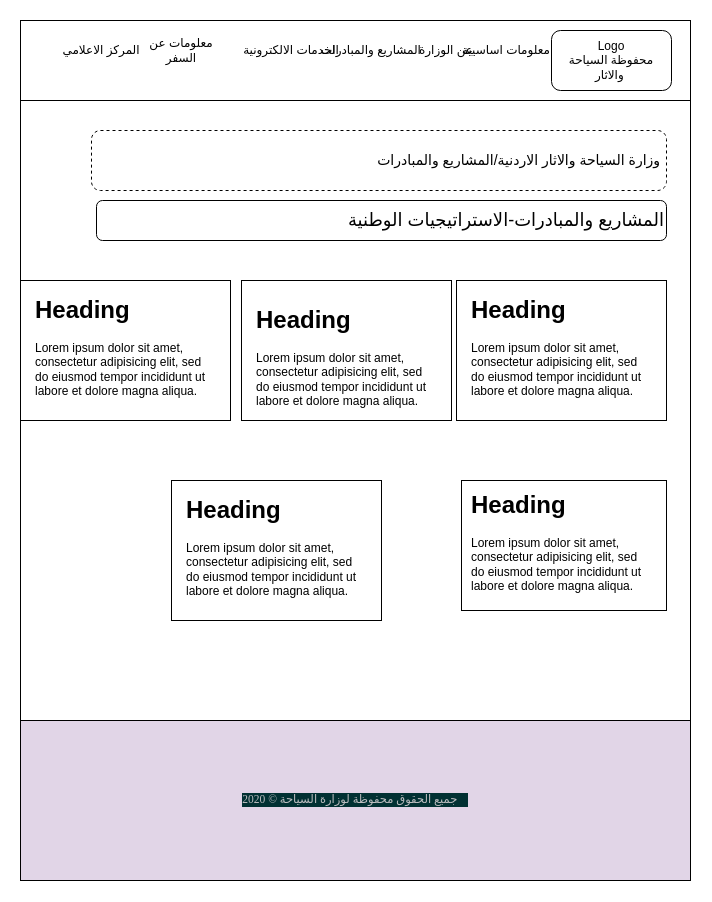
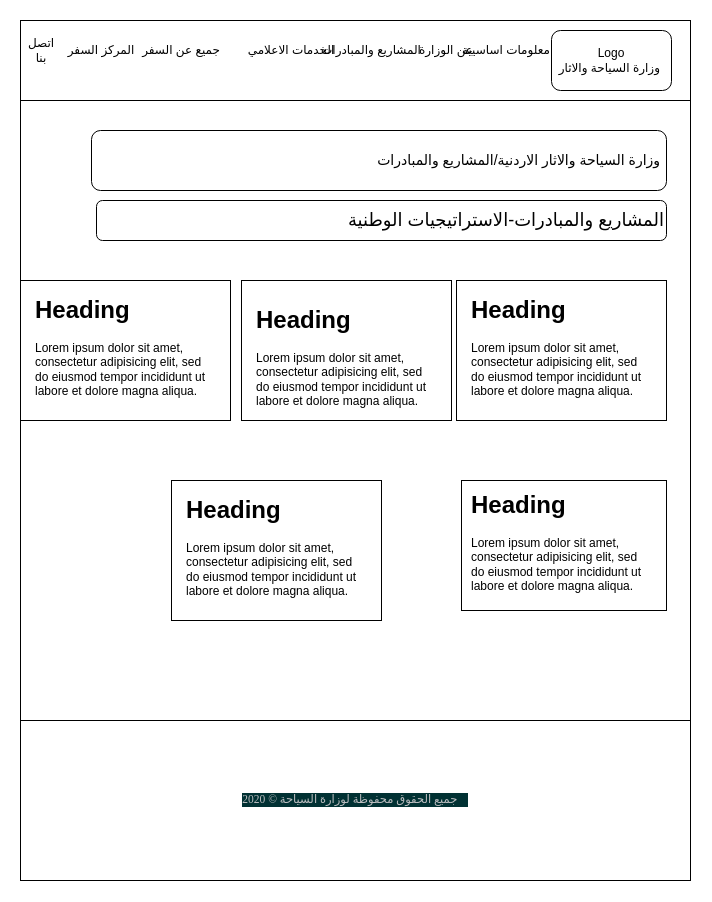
none -> (42, 51)
(102, 51) -> (102, 51)
(182, 51) -> (182, 51)
(292, 51) -> (292, 51)
(612, 61) -> (612, 61)
(379, 161) -> (379, 161)
(356, 801) -> (356, 801)
